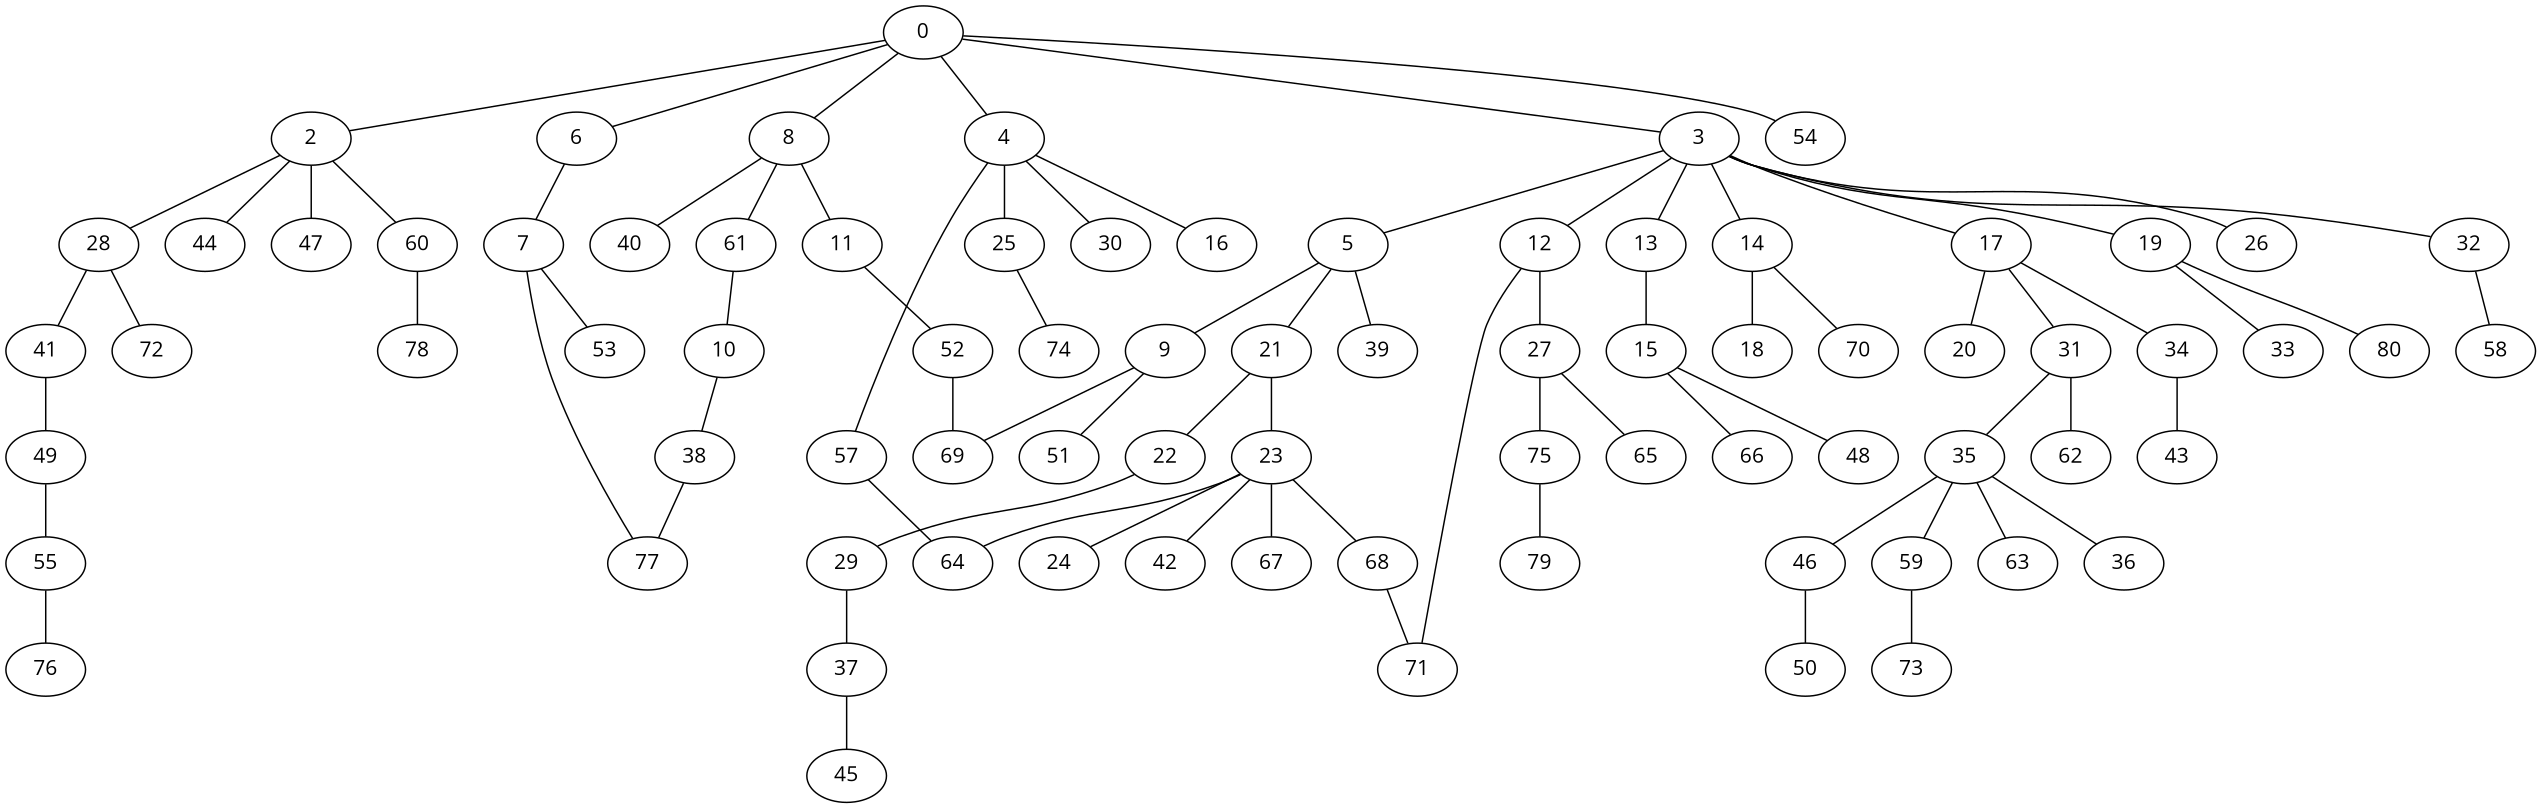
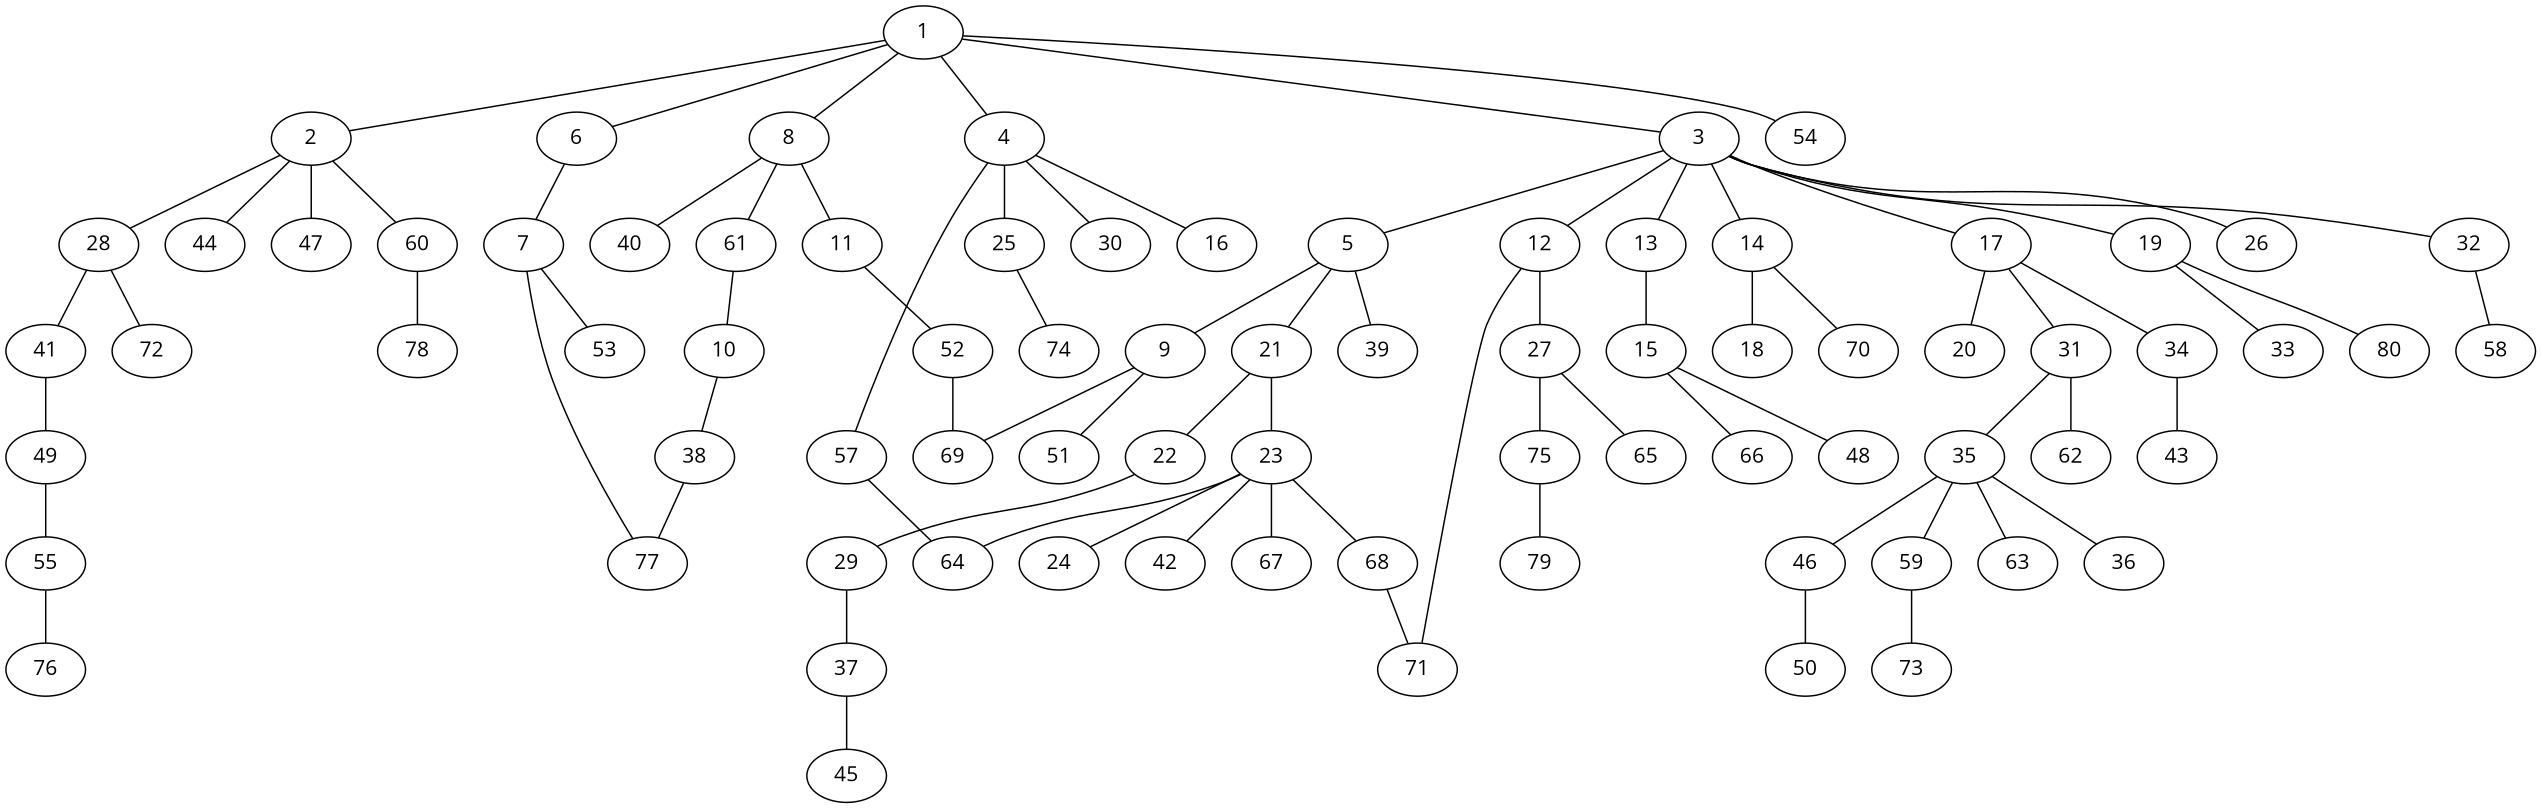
(923, 32) -> (923, 32)
